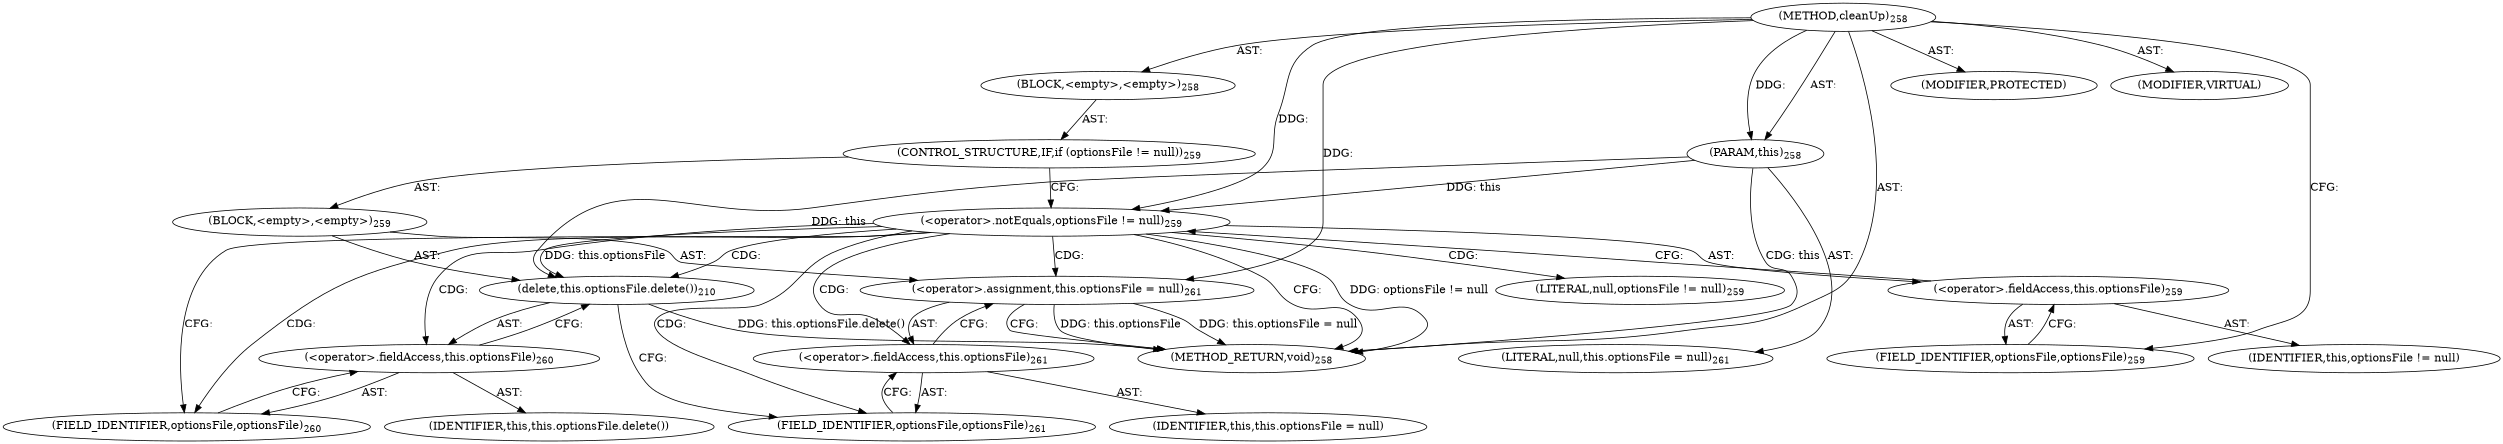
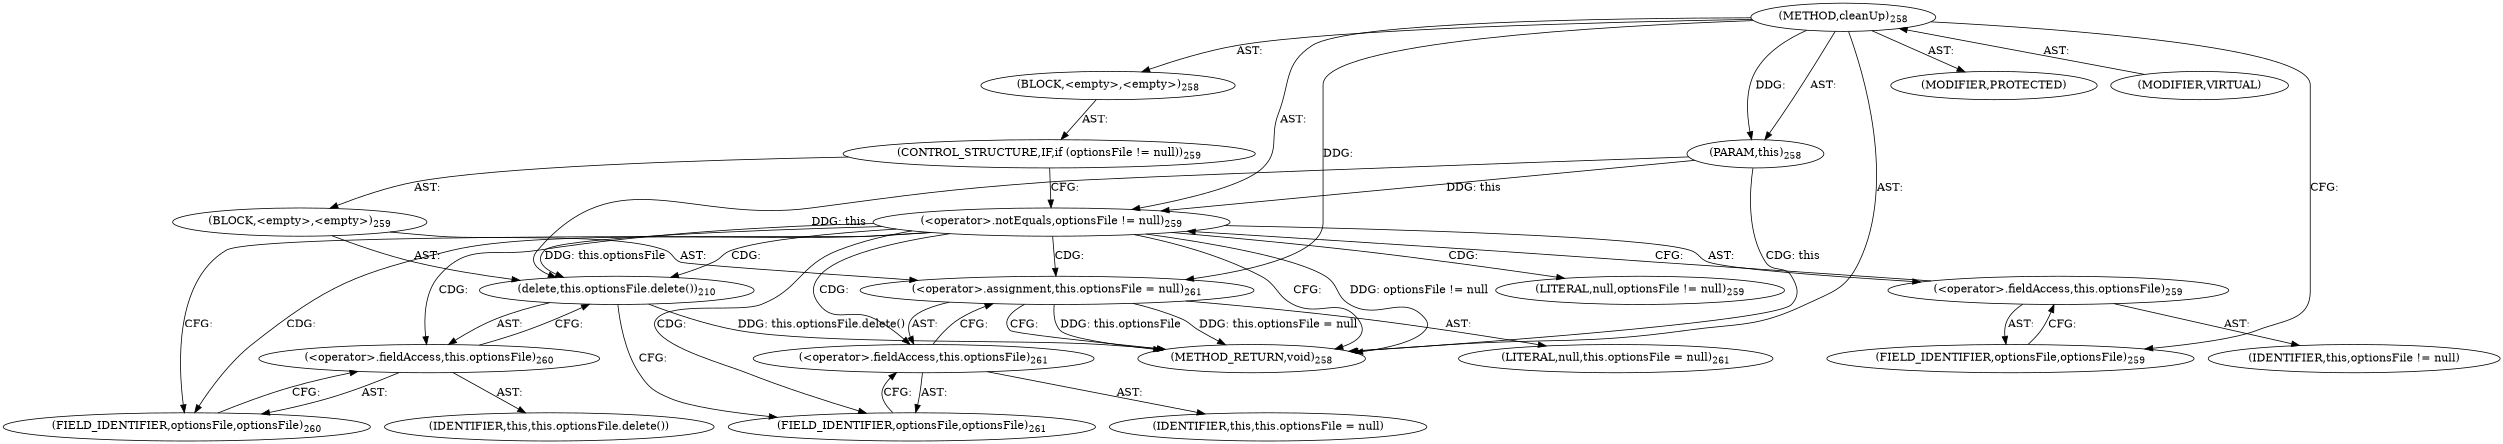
(2051, 35) -> (2026, 52)
(1295, 120) -> (1295, 120)
(1828, 265) -> (1371, 320)
